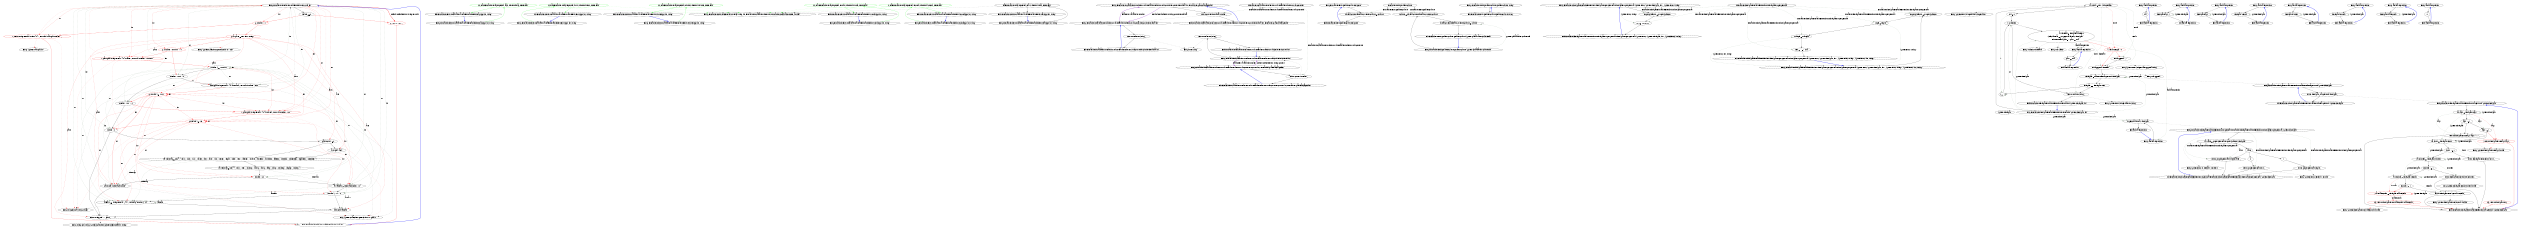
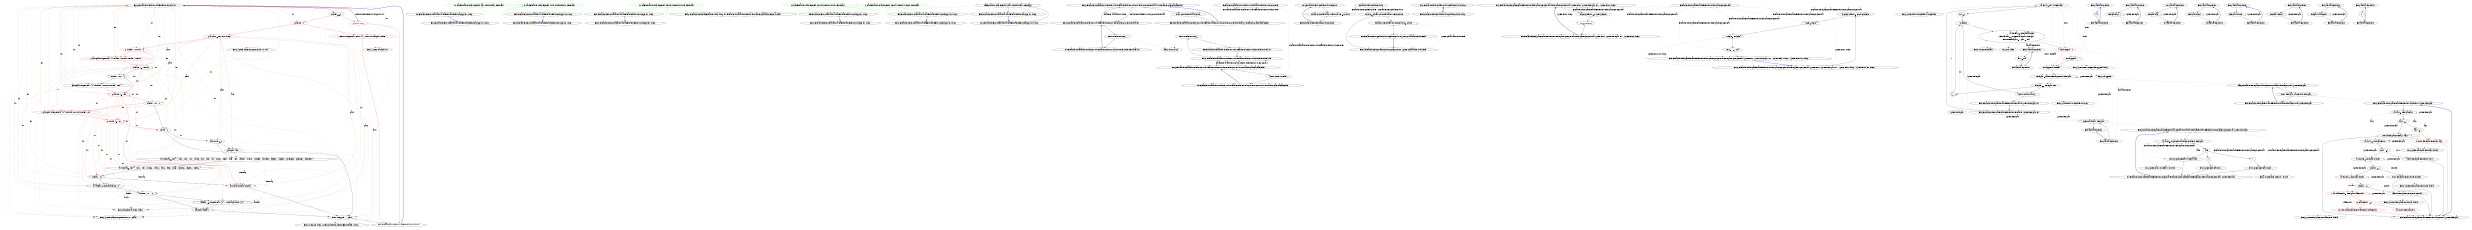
(149, 87) -> (132, 85)
none -> (2364, 202)
